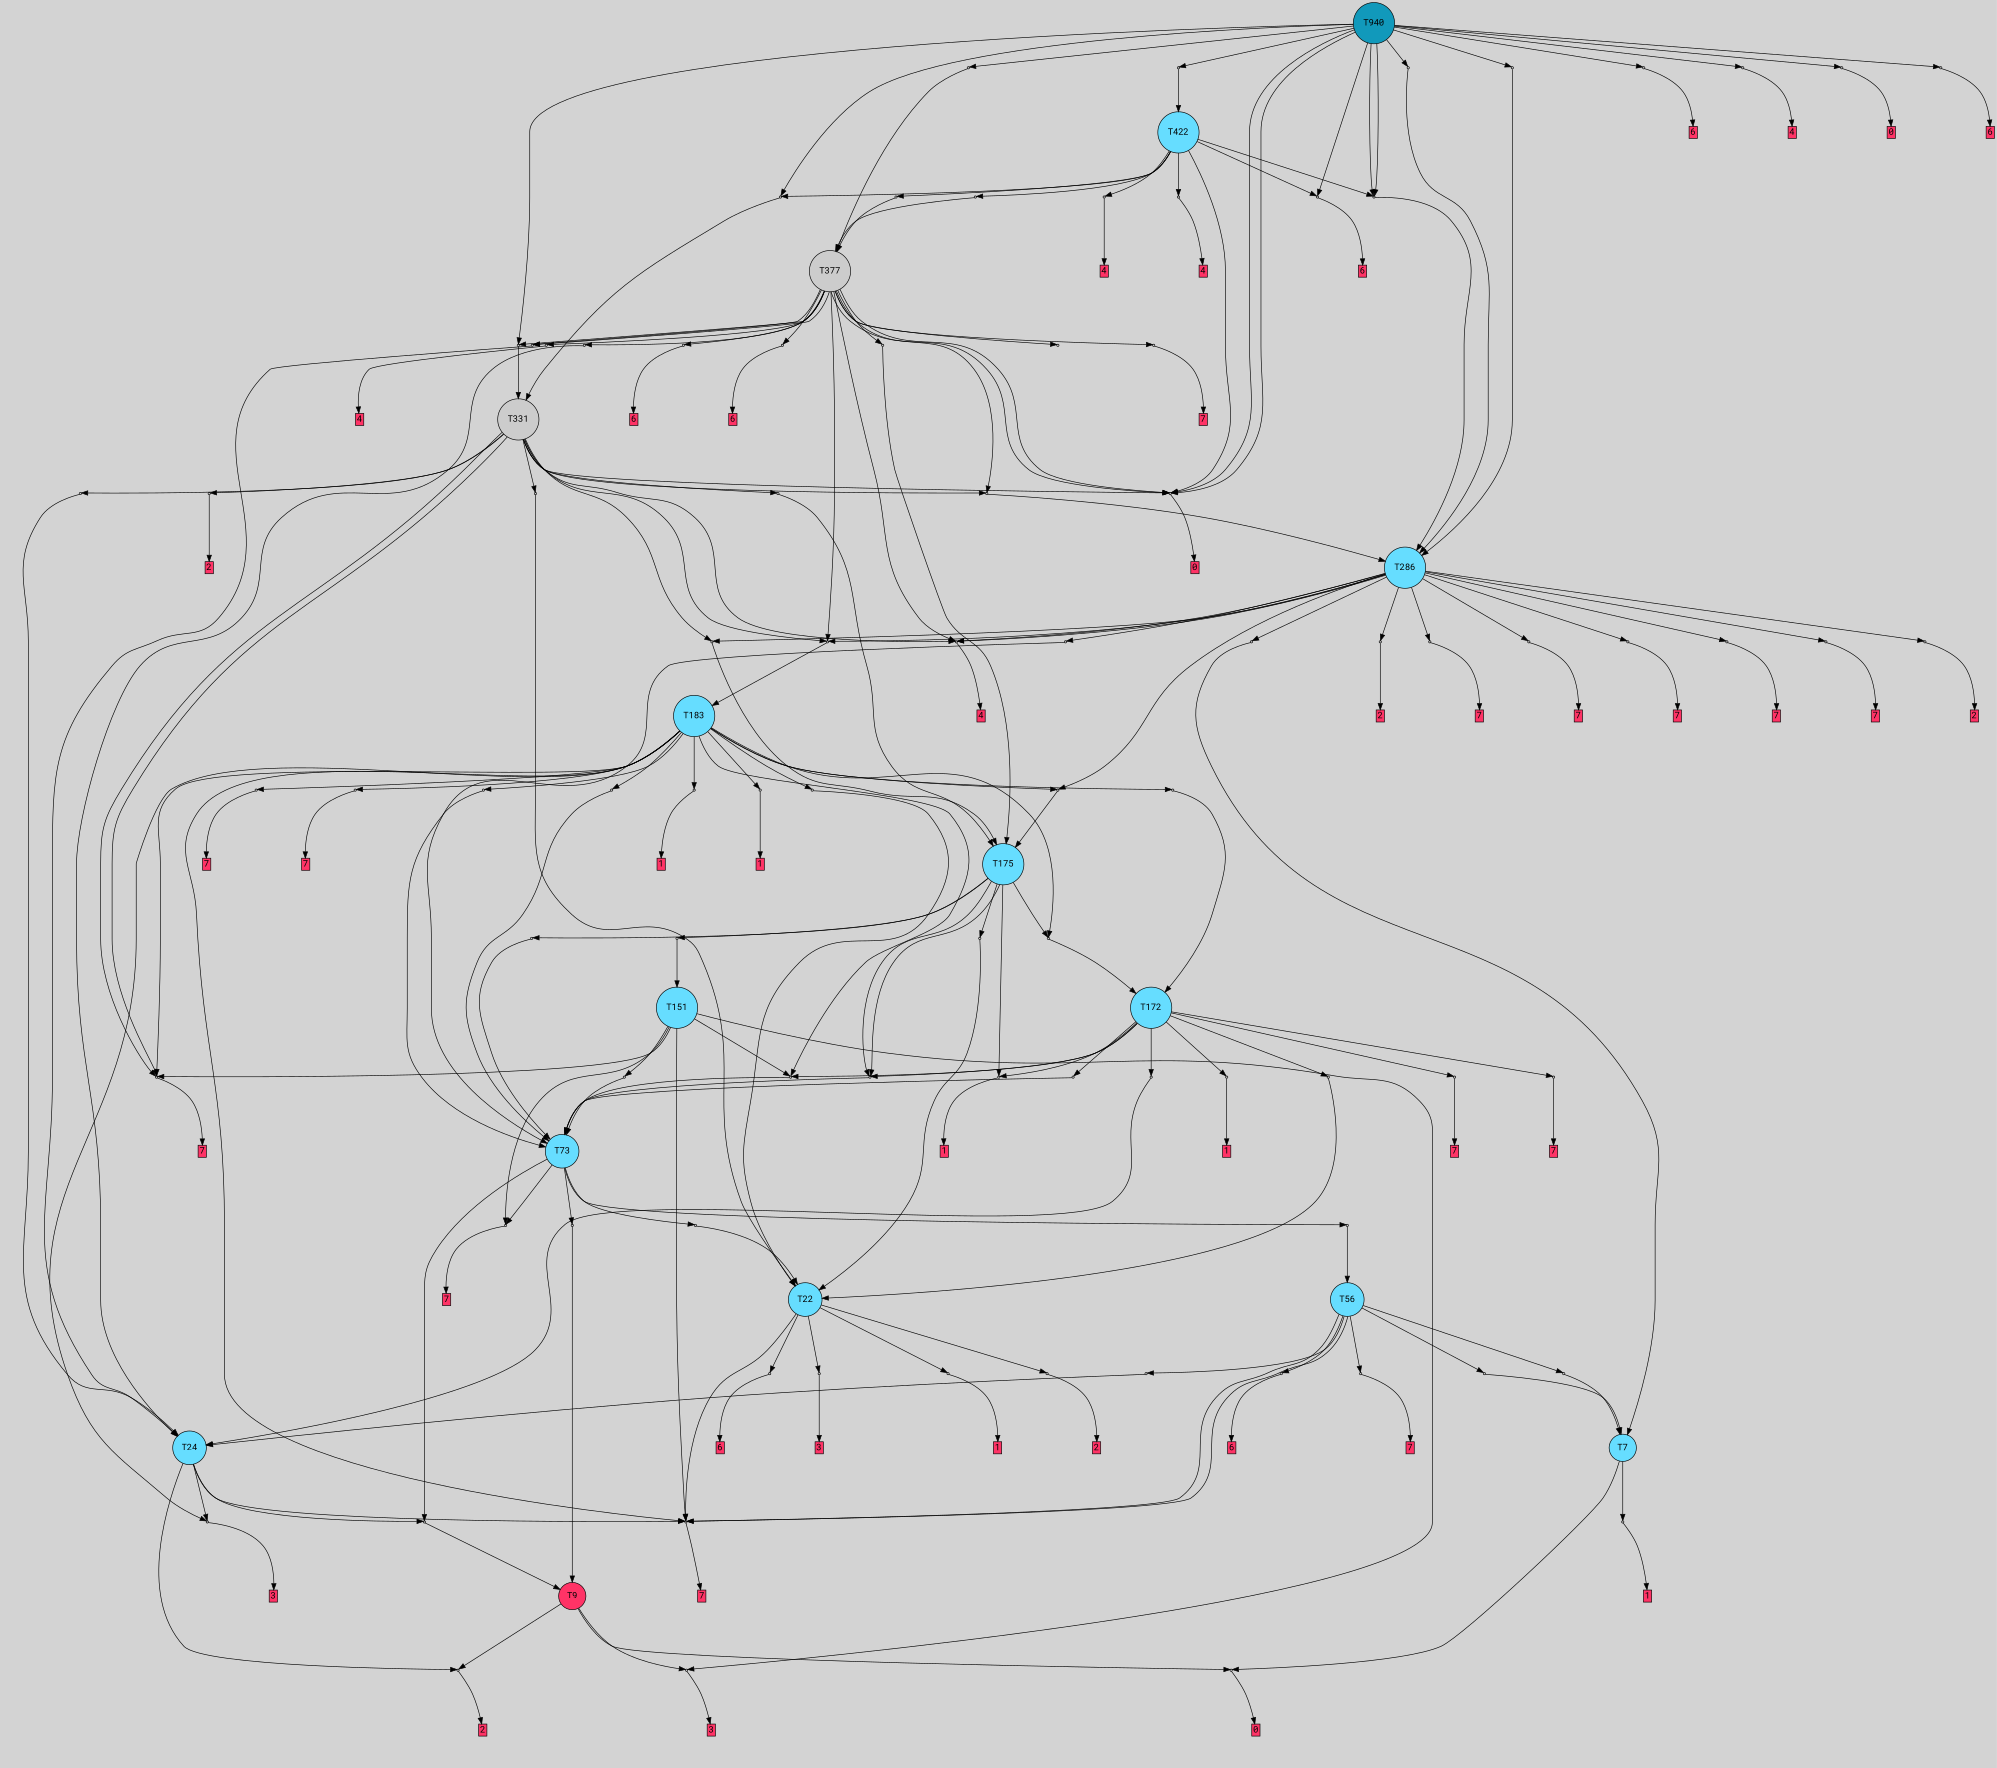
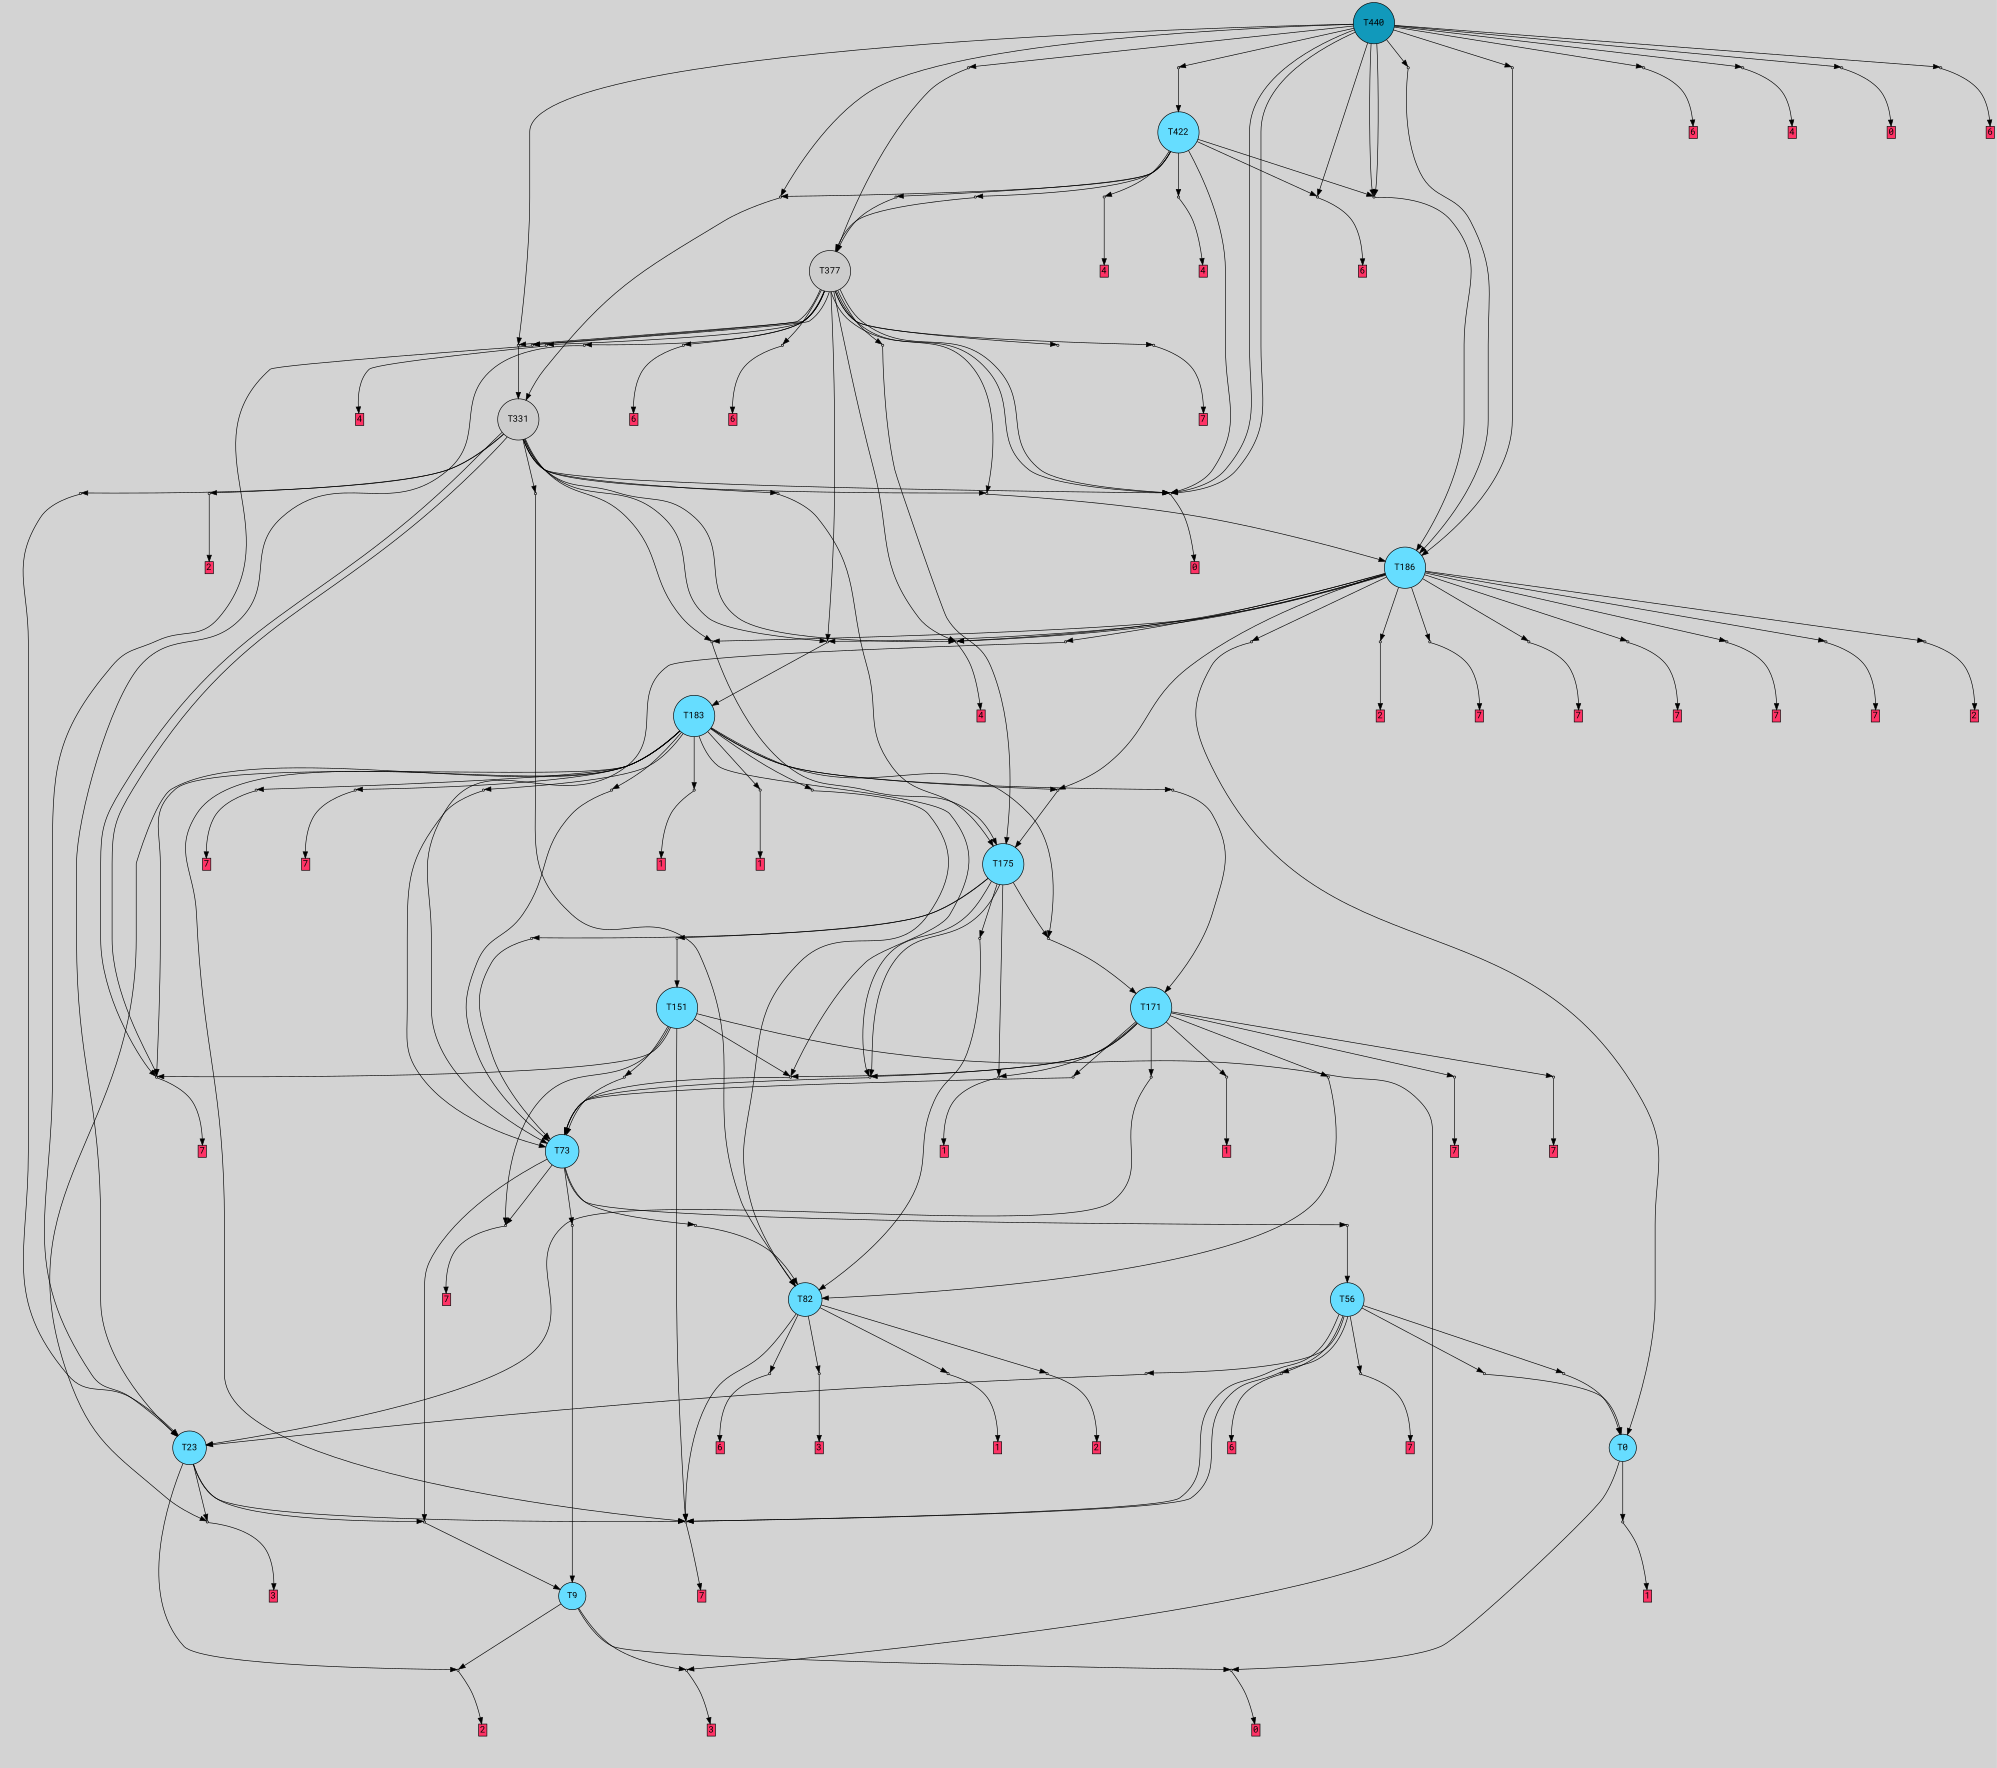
(1374, 23) -> (1374, 23)
(1405, 568) -> (1405, 568)
(1151, 1008) -> (1151, 1008)
(805, 1300) -> (805, 1300)
(190, 1448) -> (190, 1448)
(1623, 1448) -> (1623, 1448)
(572, 1596) -> (572, 1596)
